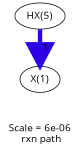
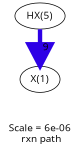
(45, 48) -> (45, 48)
